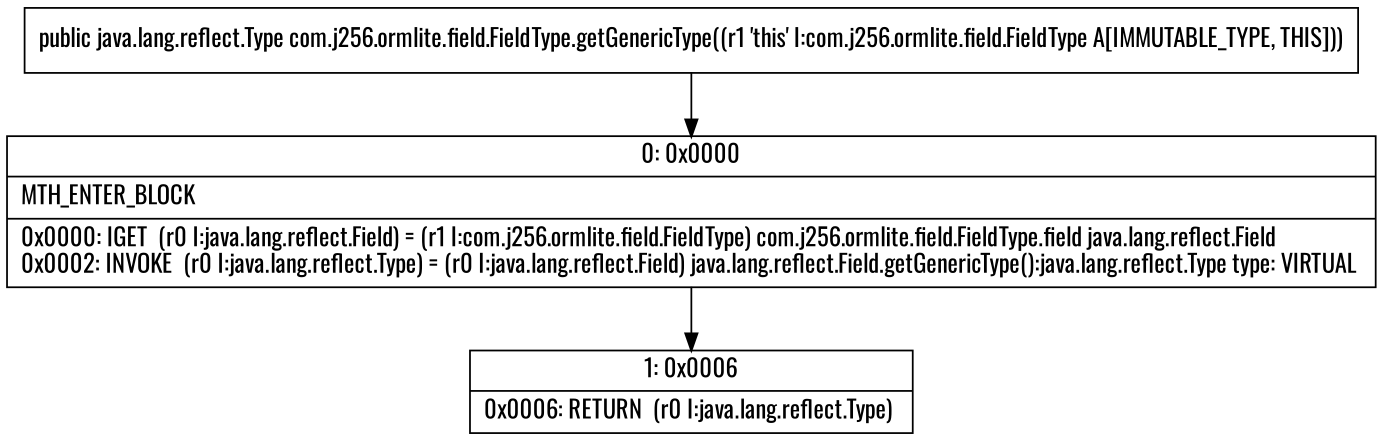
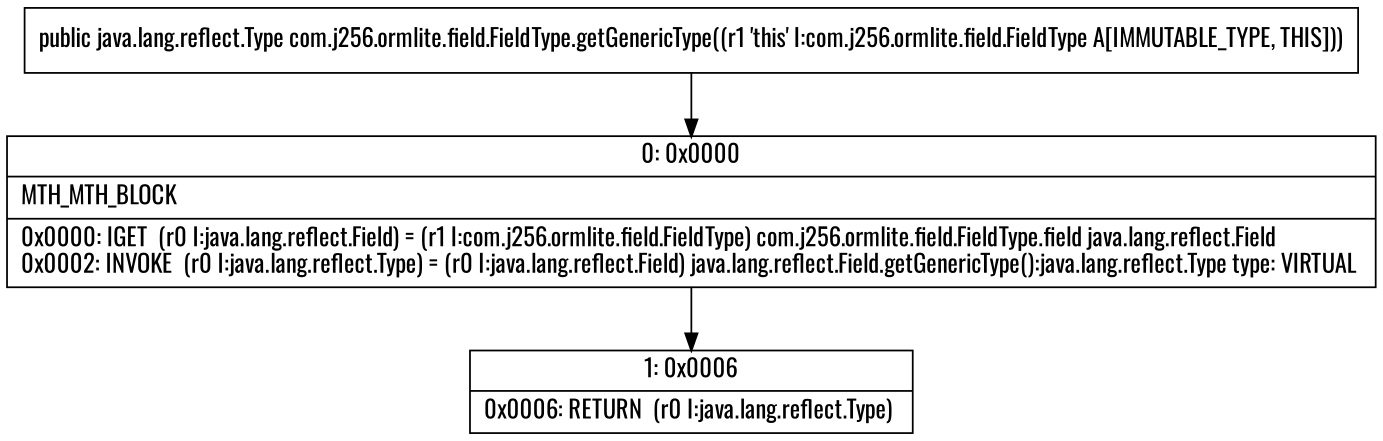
(109, 197) -> (99, 197)
